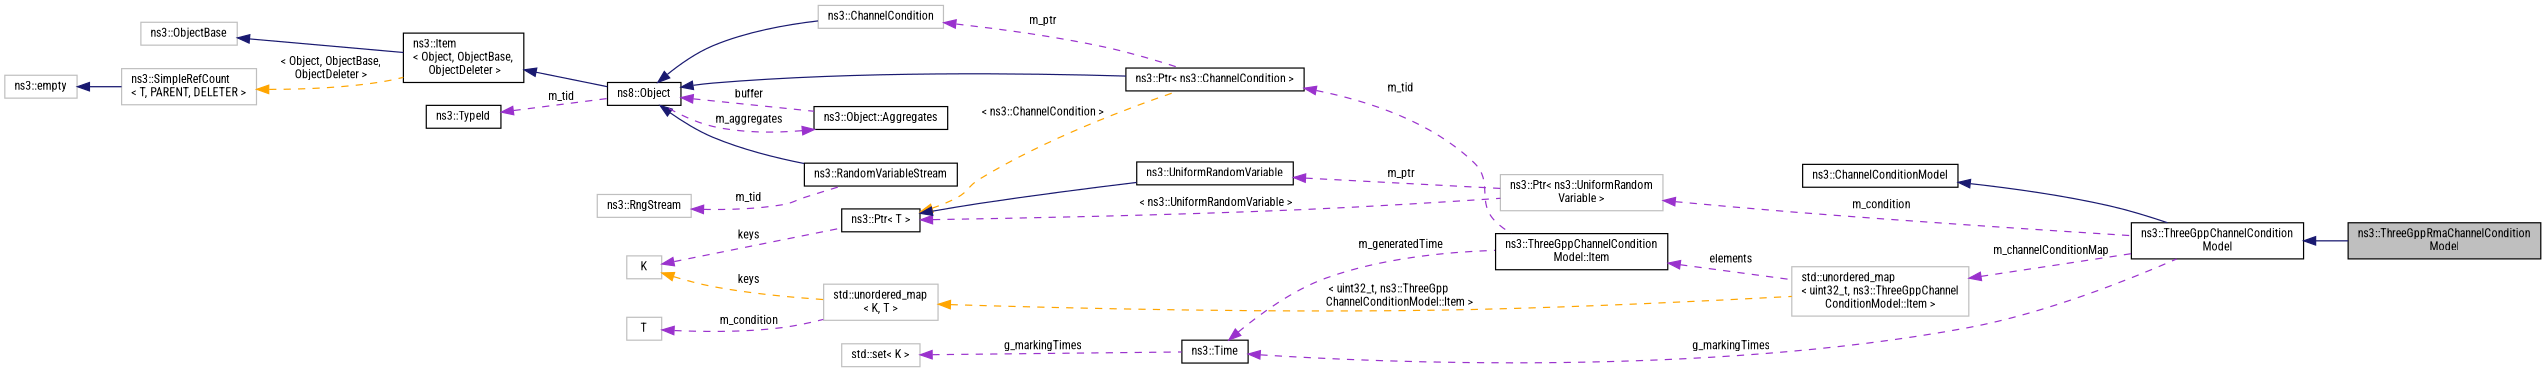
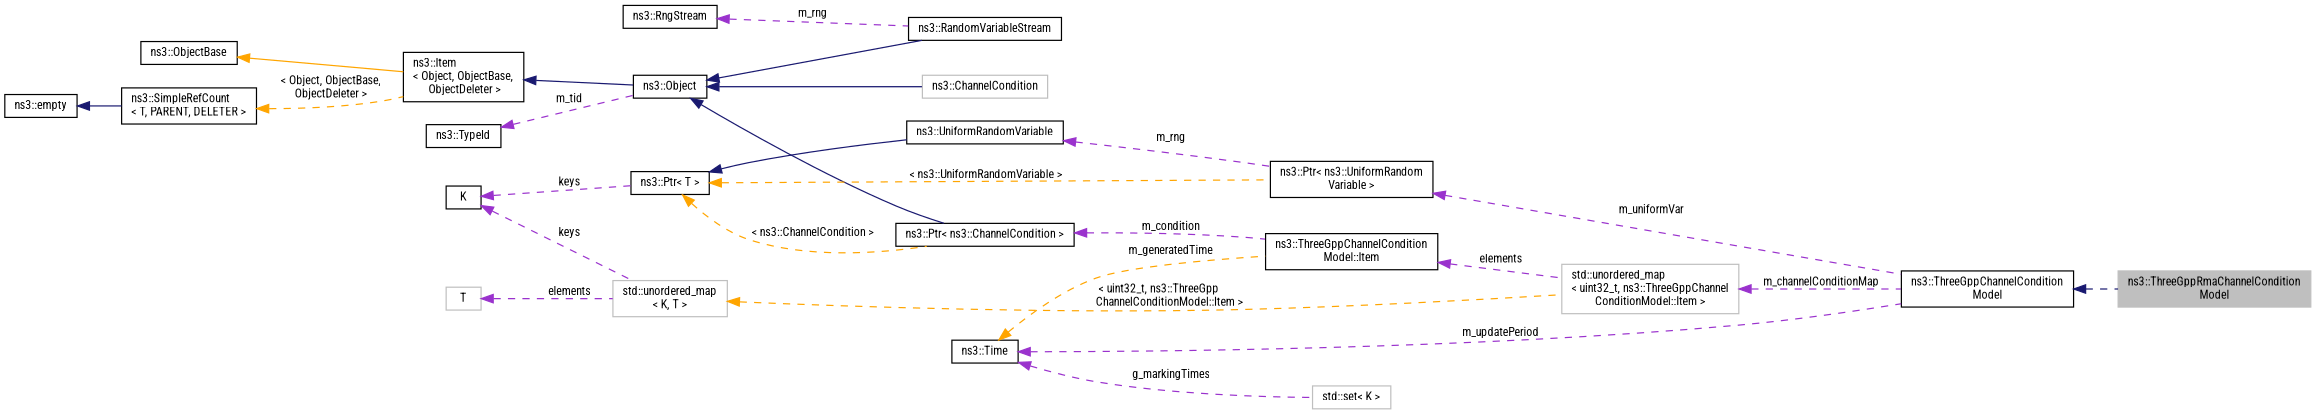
(189, 34) -> (189, 53)
(1069, 40) -> none
(327, 46) -> (327, 65)
(41, 87) -> (41, 106)
(189, 87) -> (189, 106)
(1400, 89) -> (1170, 227)
(644, 94) -> (670, 87)
(881, 118) -> none
(1400, 174) -> (1170, 138)
(1880, 176) -> none
(1582, 193) -> (1352, 179)
(748, 198) -> (812, 14)
(1880, 205) -> (1650, 210)
(644, 206) -> (670, 17)
(1217, 213) -> (996, 181)
(2332, 241) -> (2102, 289)
(2444, 241) -> (2214, 289)
(644, 267) -> (464, 197)
(1359, 268) -> (1129, 270)
(748, 292) -> (562, 246)
(748, 321) -> (568, 292)
(1730, 346) -> (1500, 333)
(1057, 353) -> (1170, 391)
